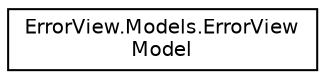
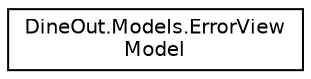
(163, 40) -> (156, 40)
